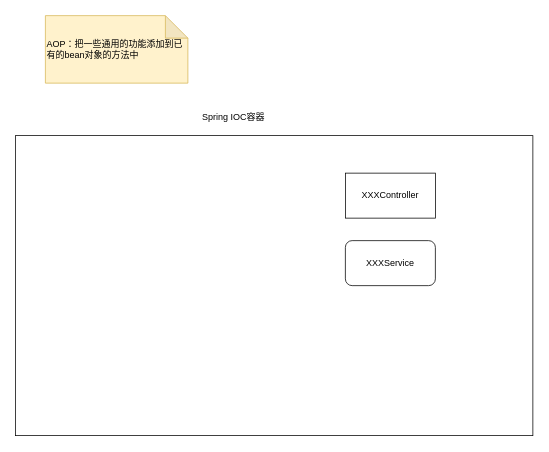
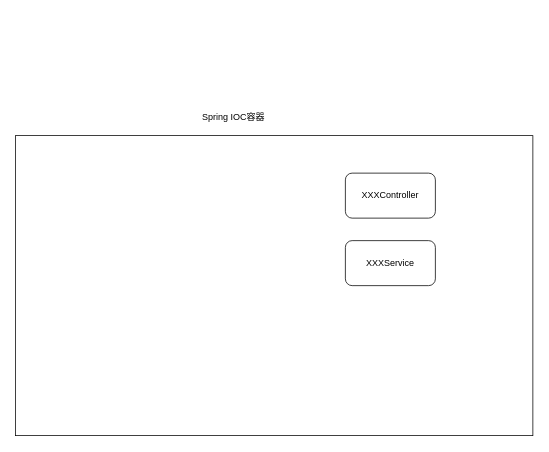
(117, 49) -> none
(390, 195) -> (390, 195)
